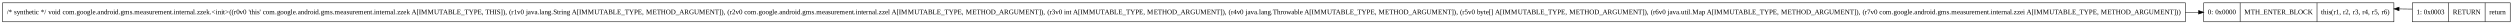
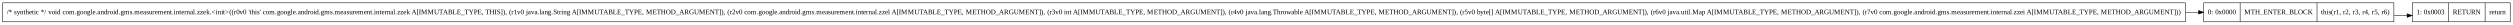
(2406, 9) -> (2400, 16)
